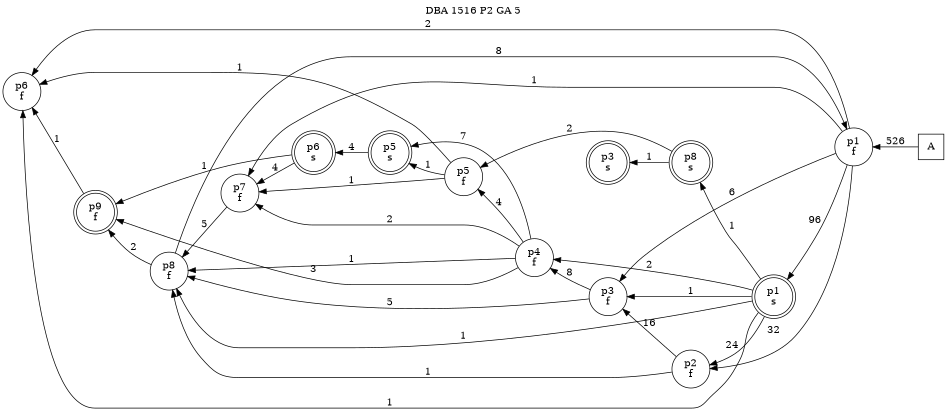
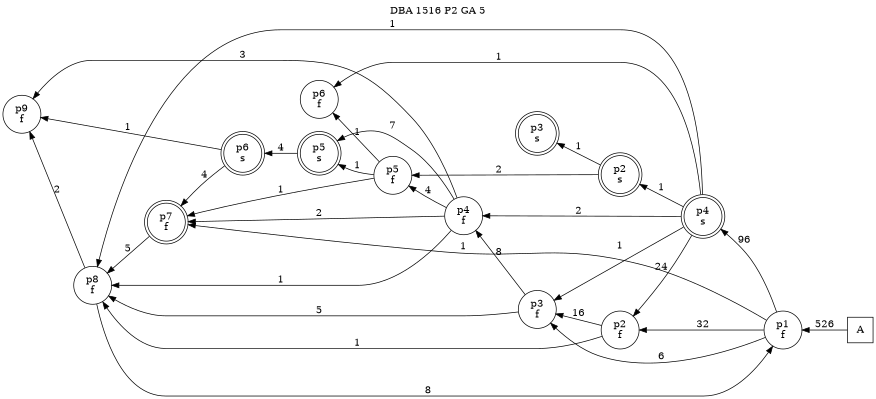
(464, 30) -> none
(60, 154) -> none
(691, 163) -> (620, 175)
(240, 193) -> (166, 222)
(96, 212) -> (22, 114)
(774, 297) -> (703, 216)
